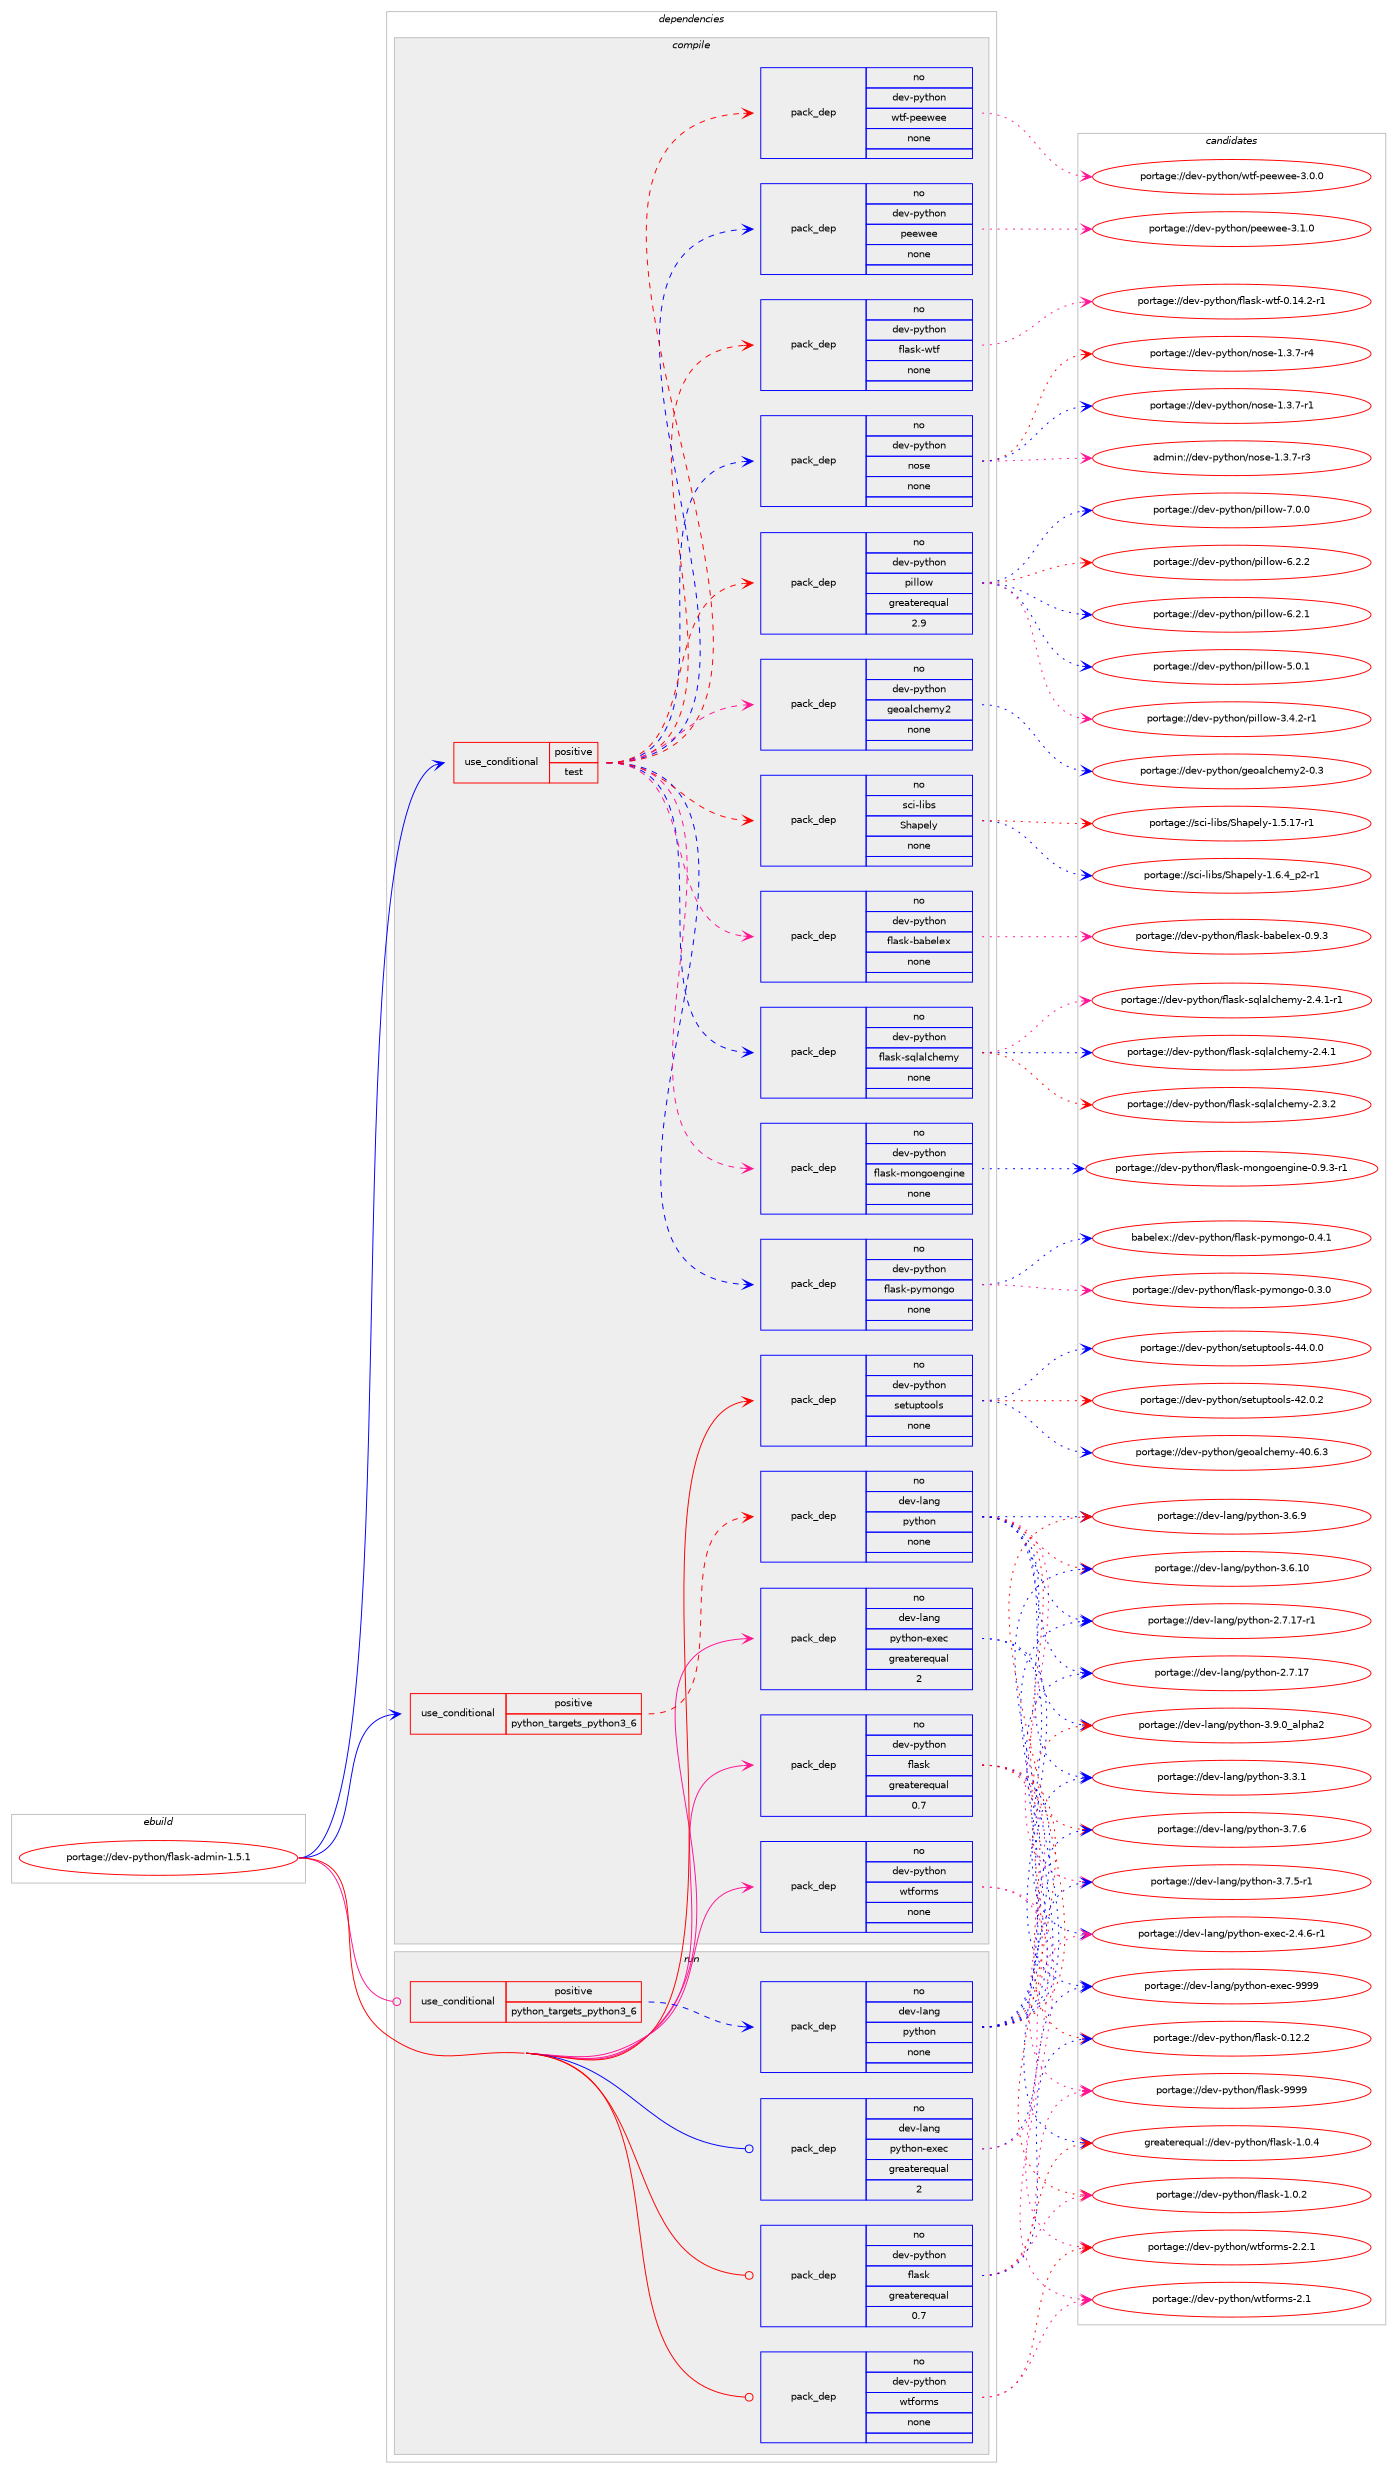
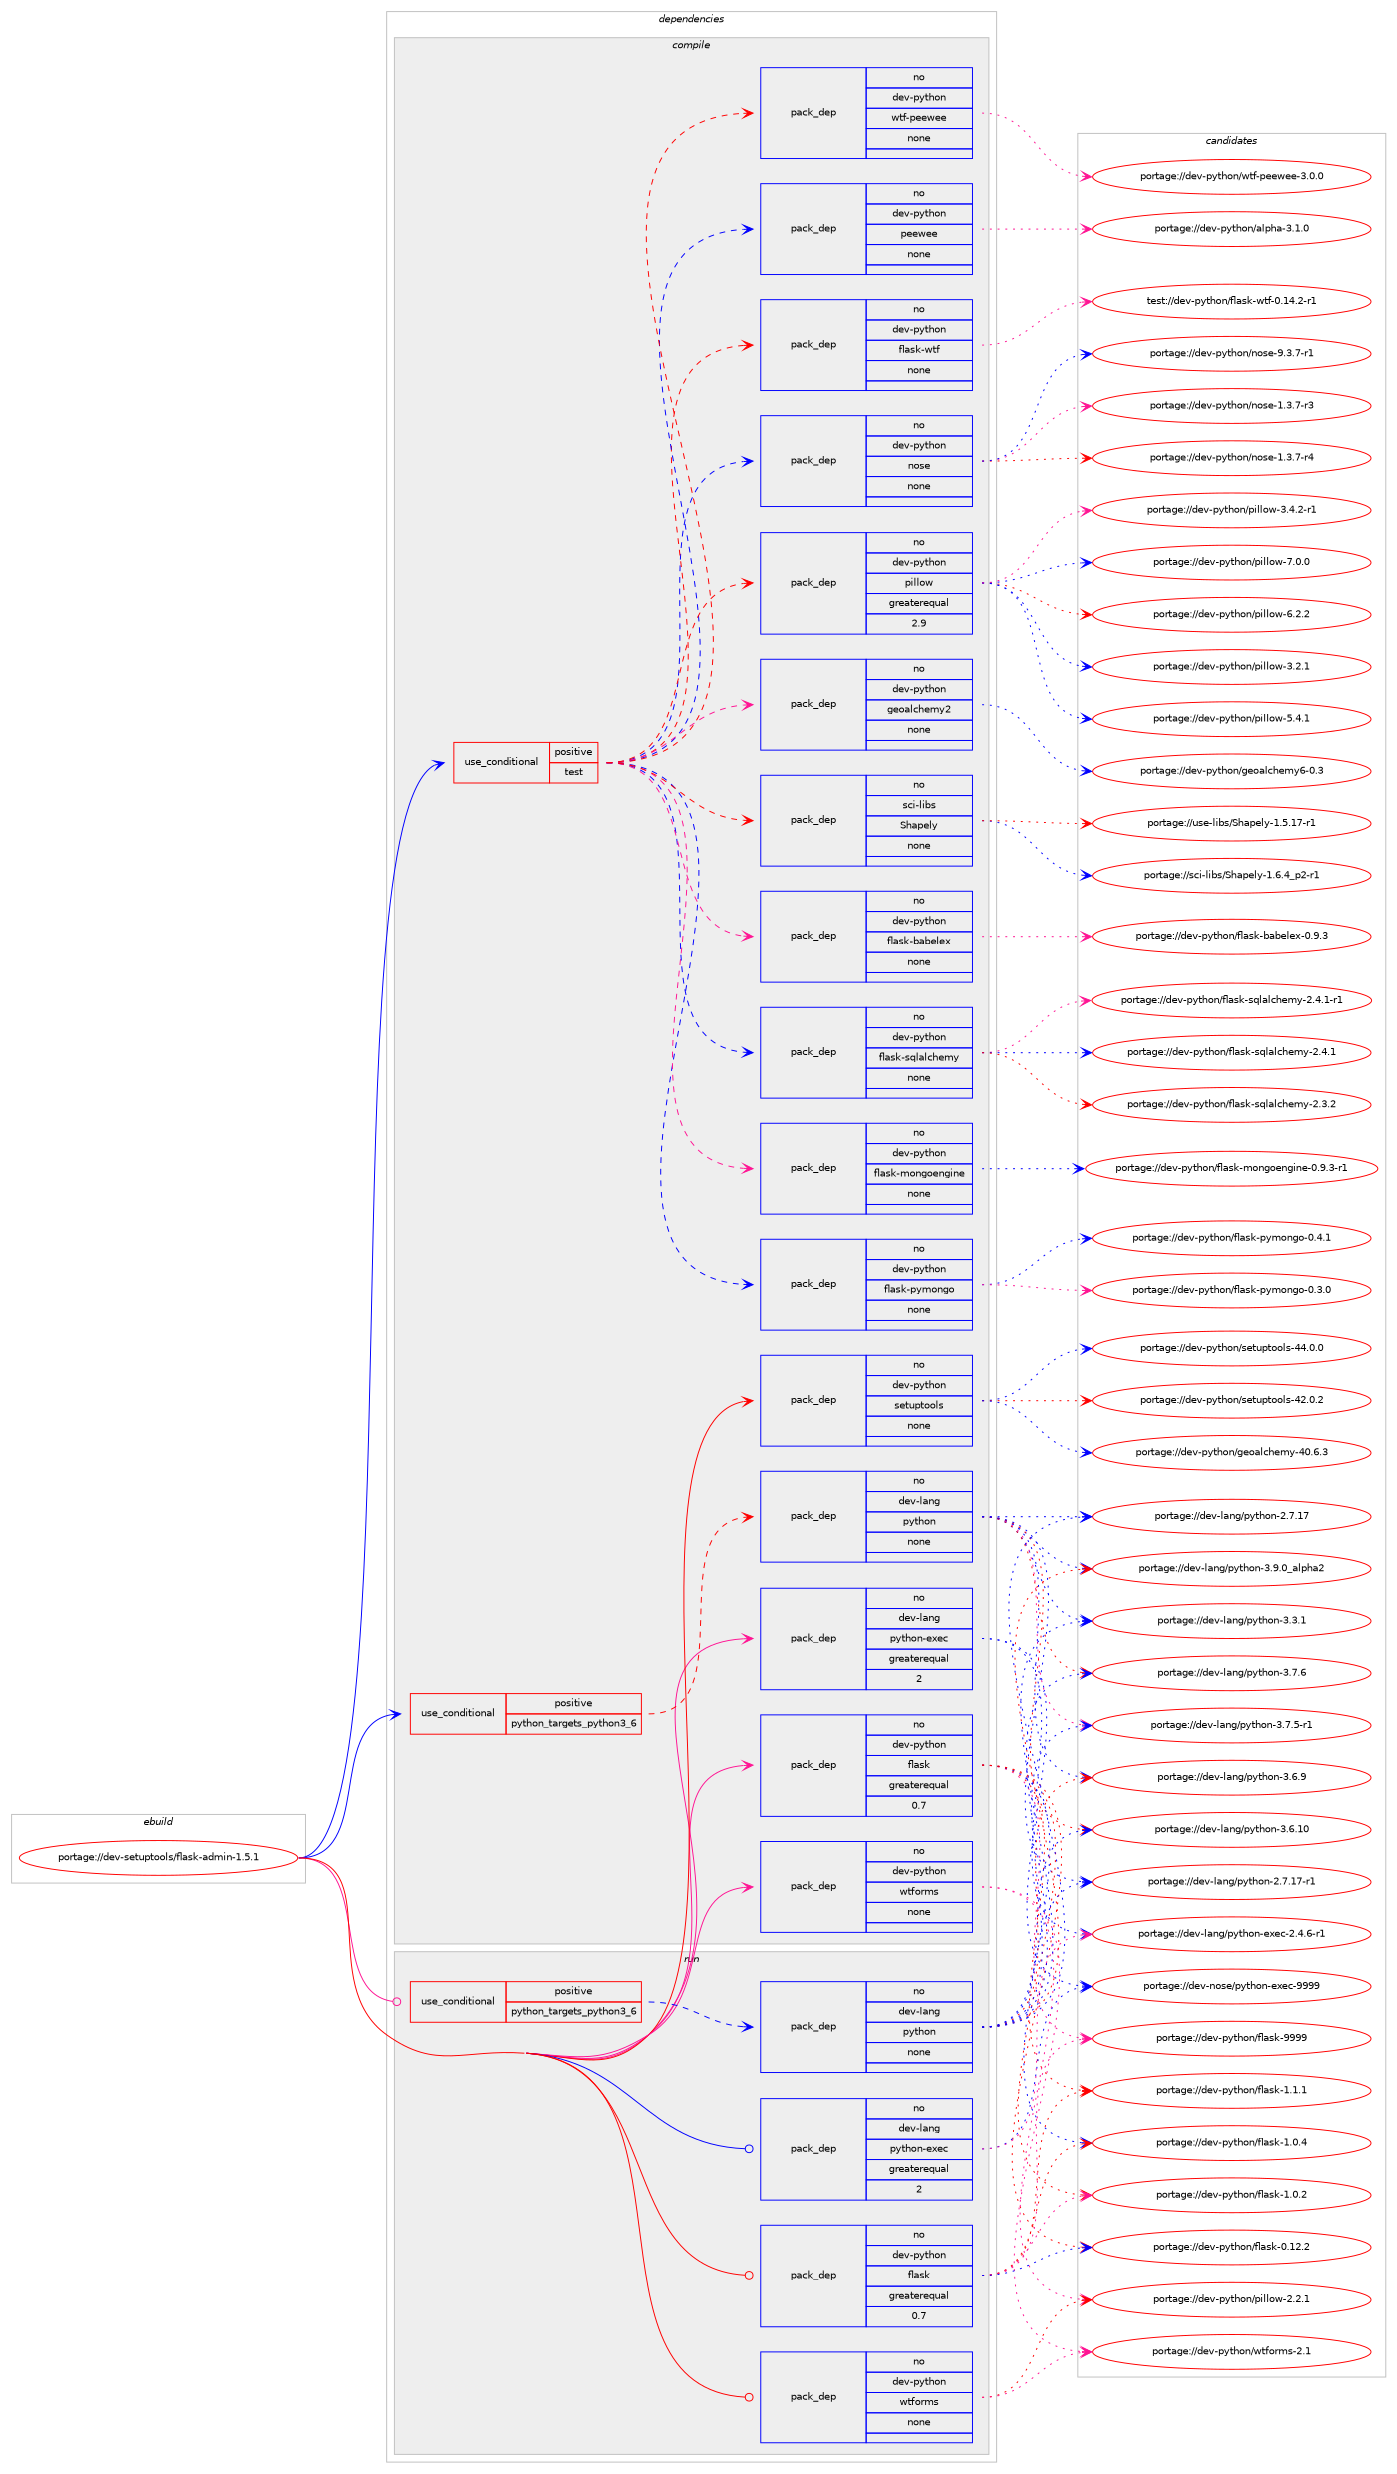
(1232, 229) -> (1232, 229)
(1232, 302) -> (1232, 302)
(1232, 406) -> (1232, 354)
(1232, 458) -> (1232, 406)
(1232, 615) -> (1232, 667)
(1232, 667) -> (1232, 719)
(1232, 771) -> (1232, 771)
(1232, 824) -> (1232, 824)
(1232, 1238) -> (1232, 1238)
(159, 1858) -> (159, 1858)
(1232, 1986) -> (1232, 1986)
none -> (1232, 2091)
(1232, 2143) -> (1232, 2143)
(1232, 2247) -> (1232, 2300)
